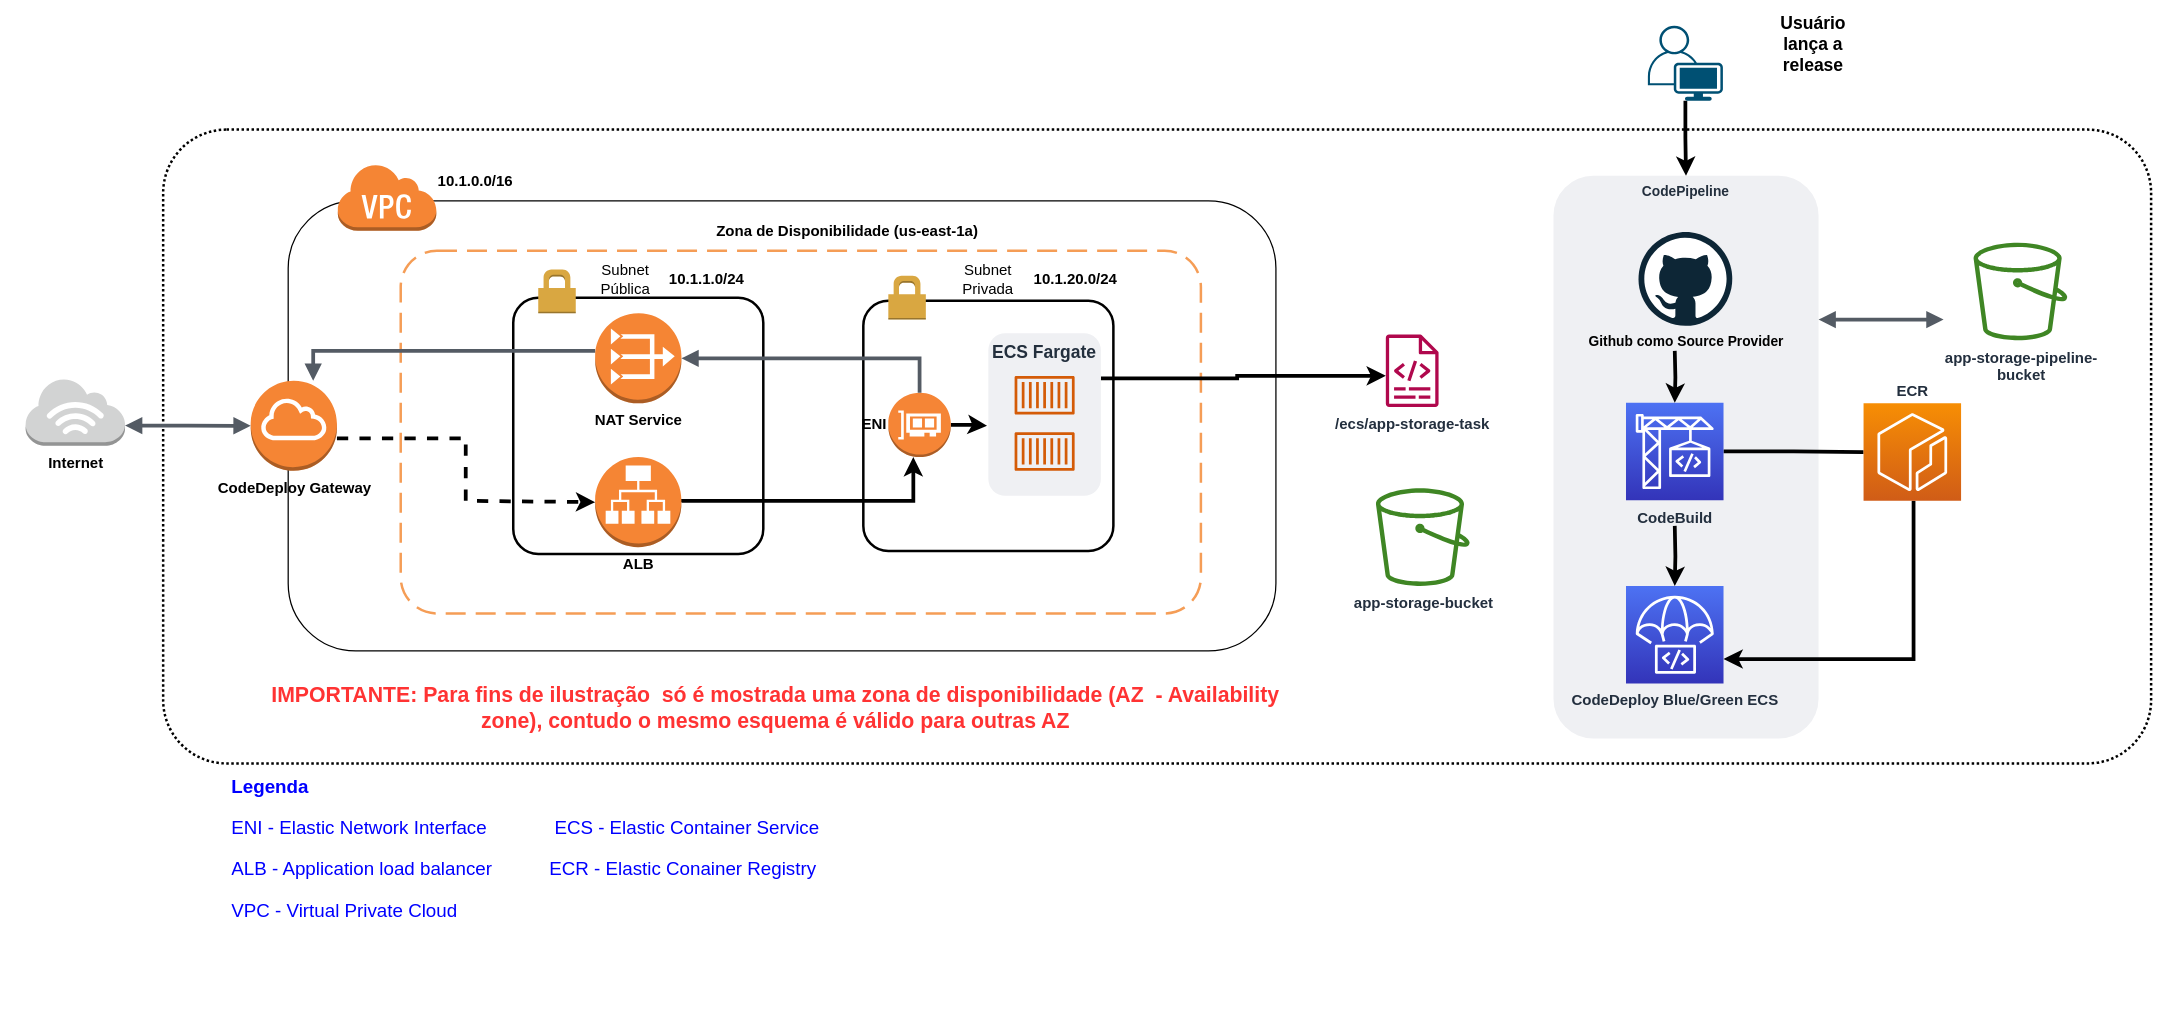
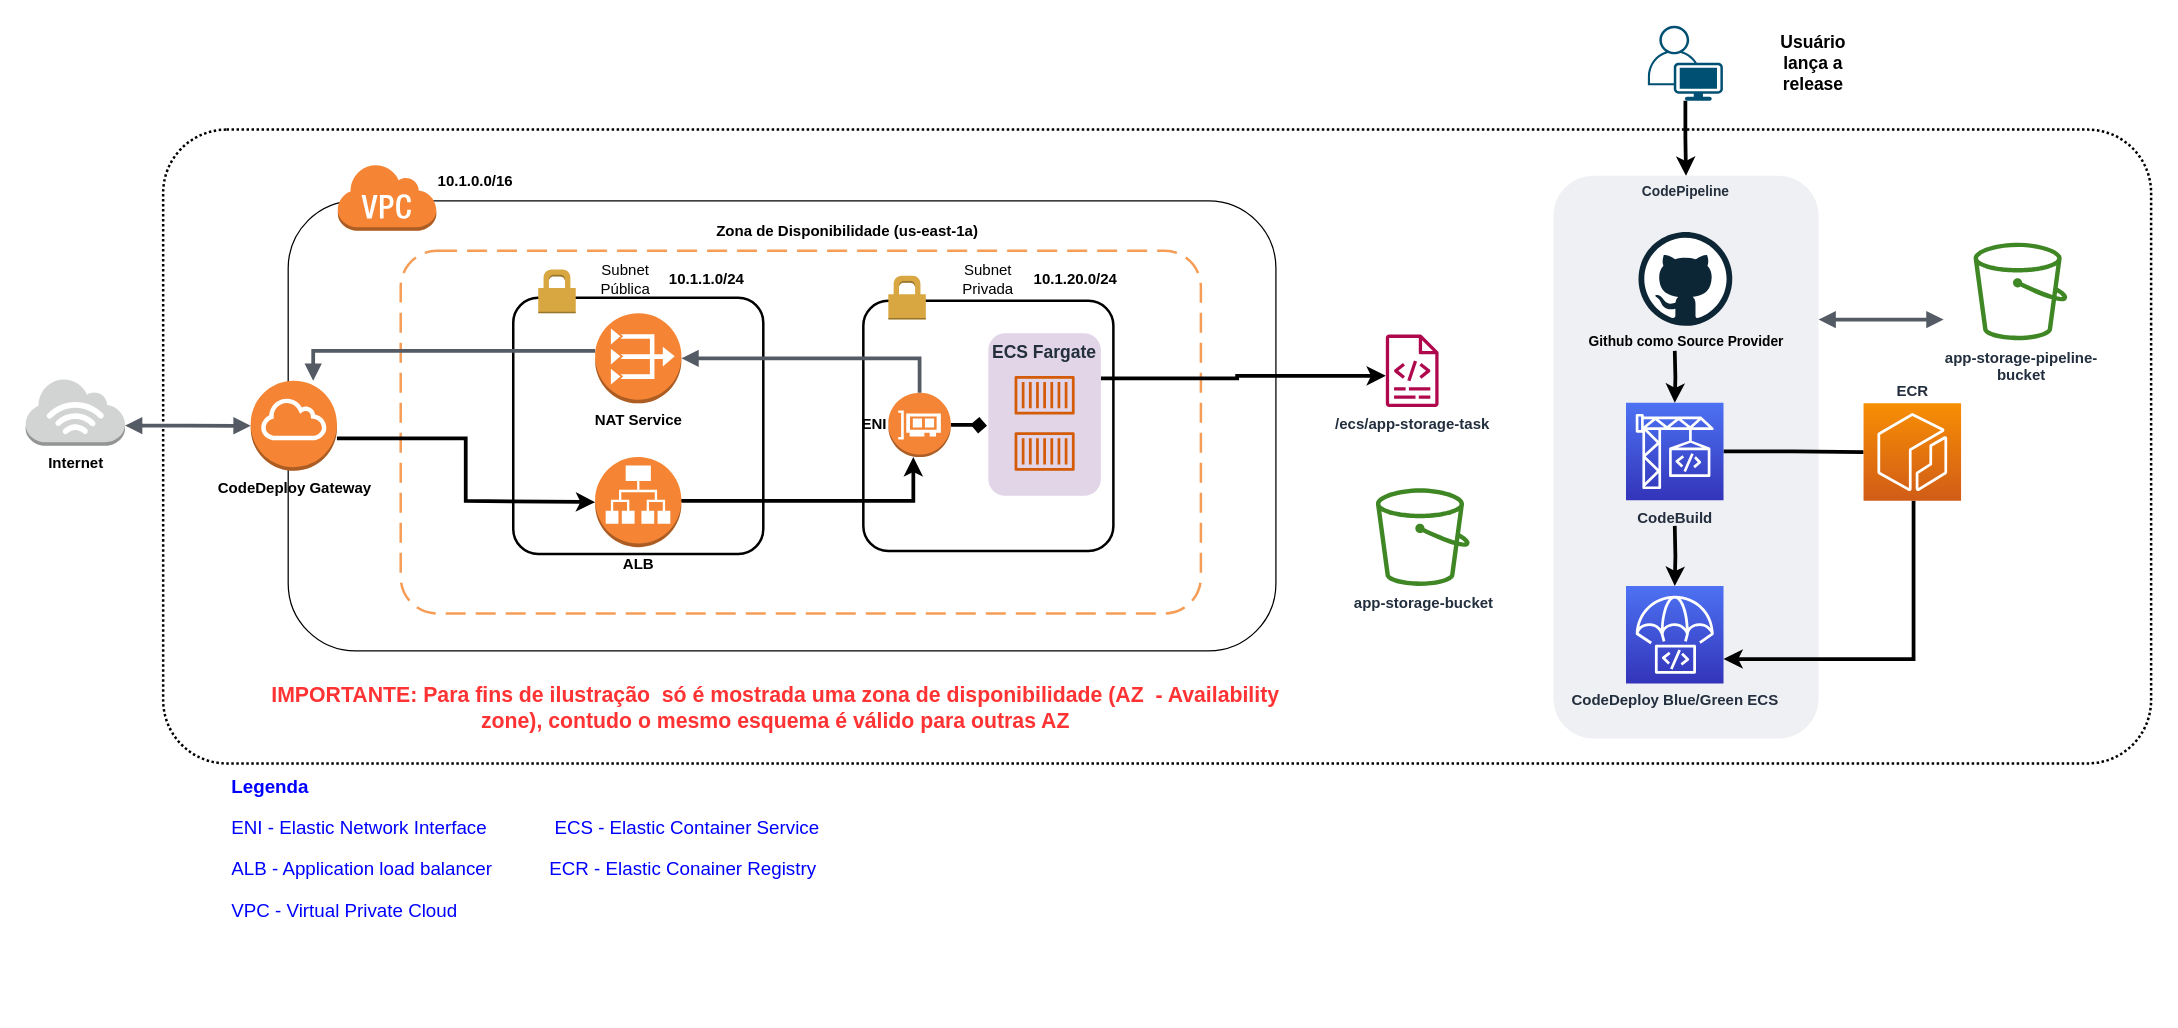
(1813, 44) -> (1813, 63)
(1044, 352) -> (1044, 352)
(973, 425) -> (973, 425)
(466, 497) -> (466, 497)
